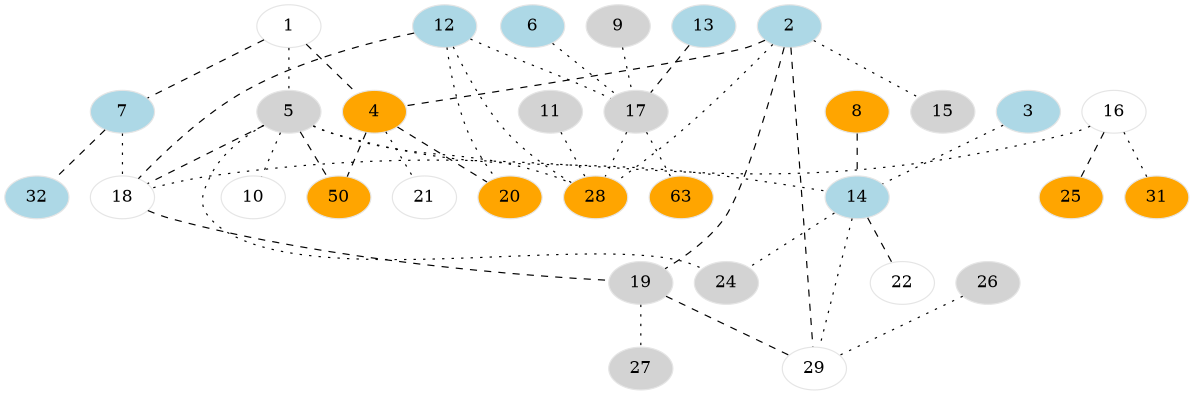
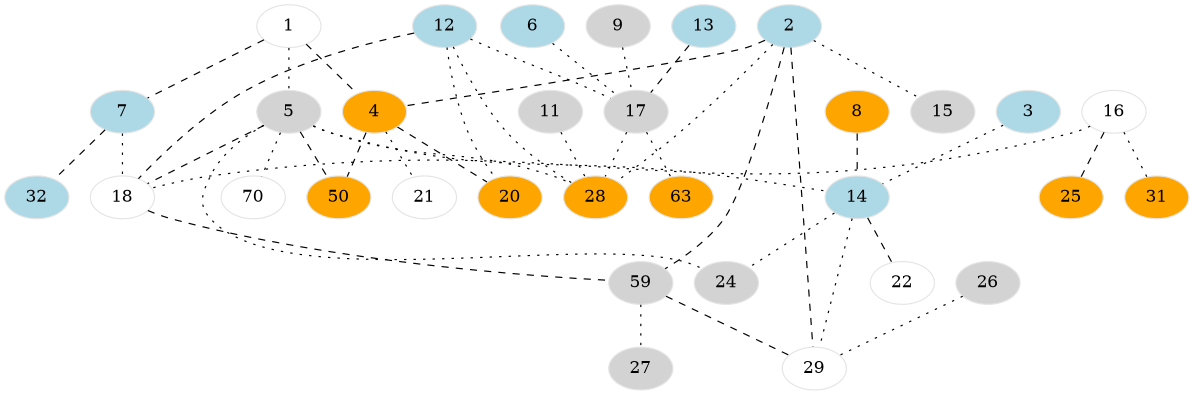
(253, 197) -> (253, 197)
(641, 283) -> (641, 283)
